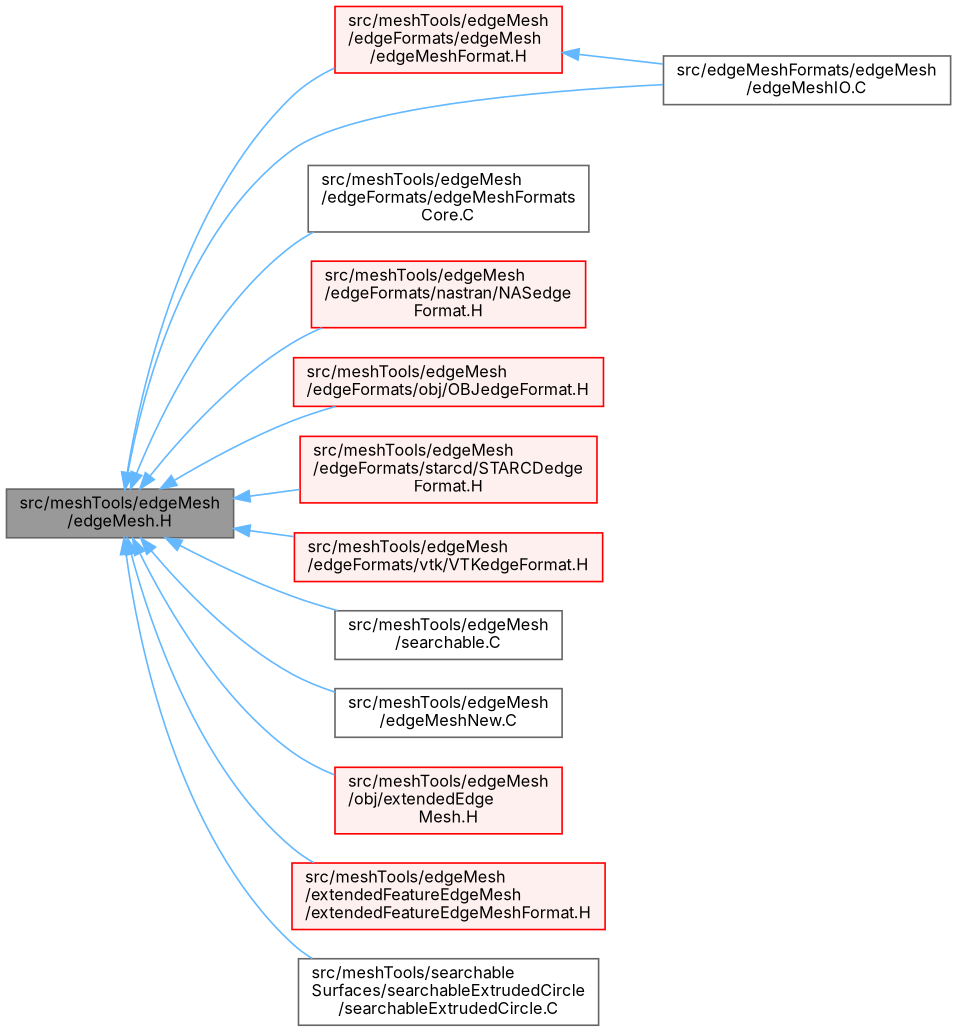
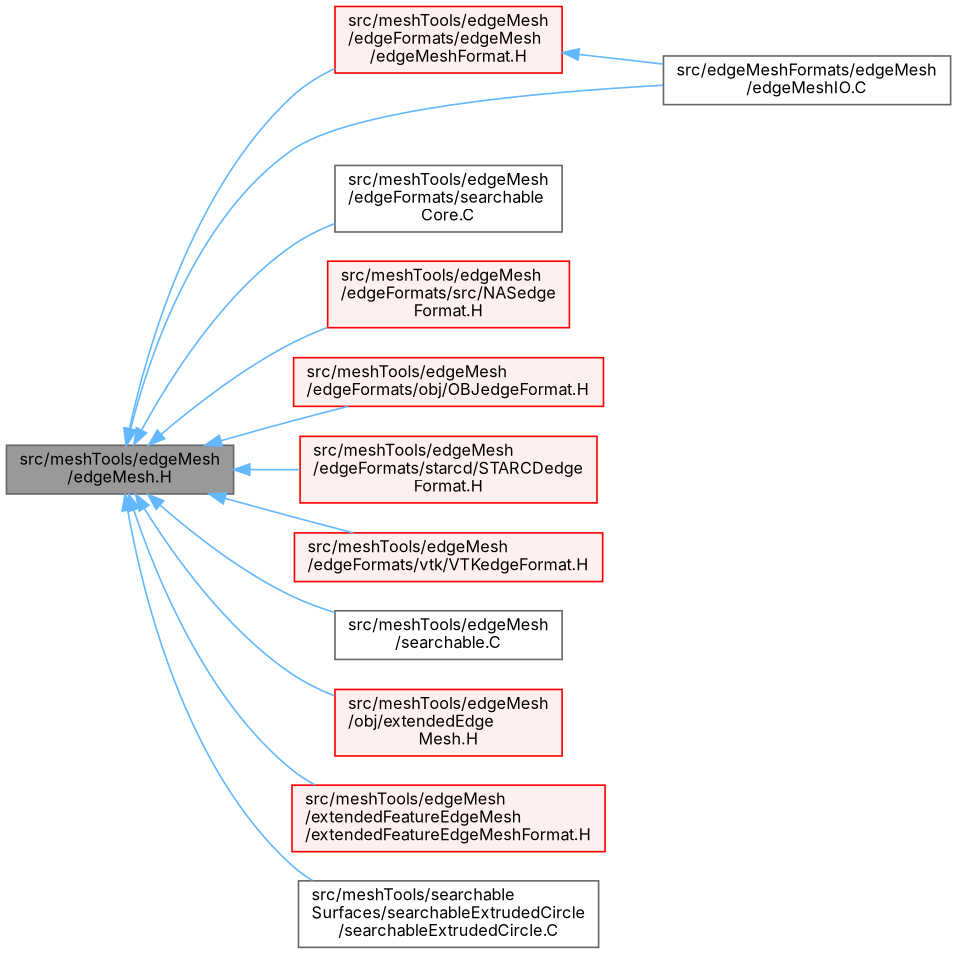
(449, 199) -> (449, 199)
(449, 294) -> (449, 294)
(449, 713) -> none
